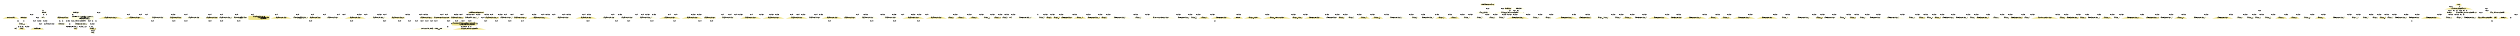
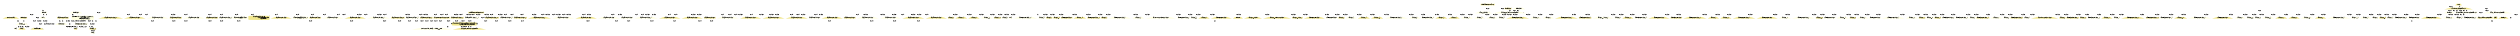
none -> (412, 18)
